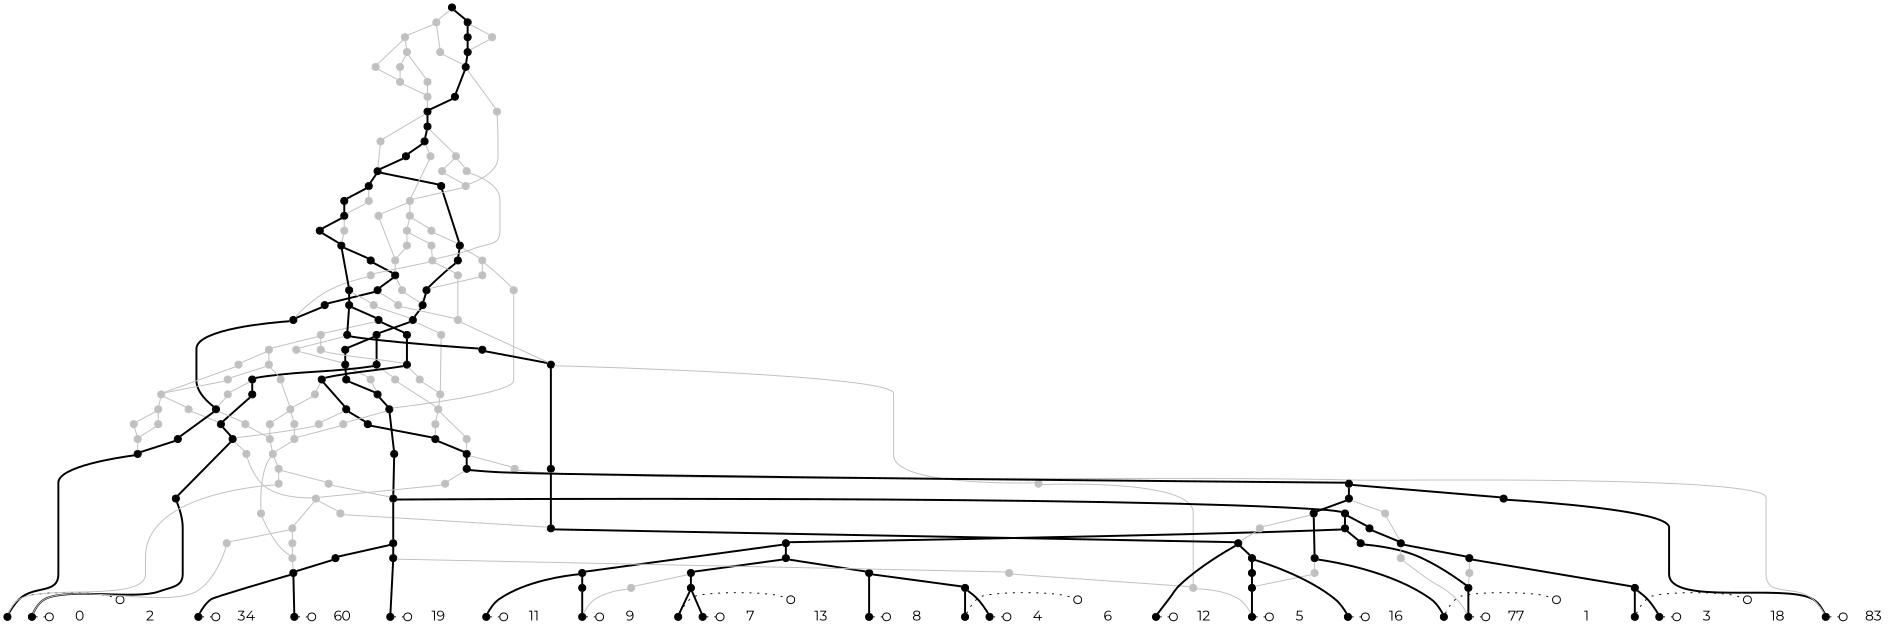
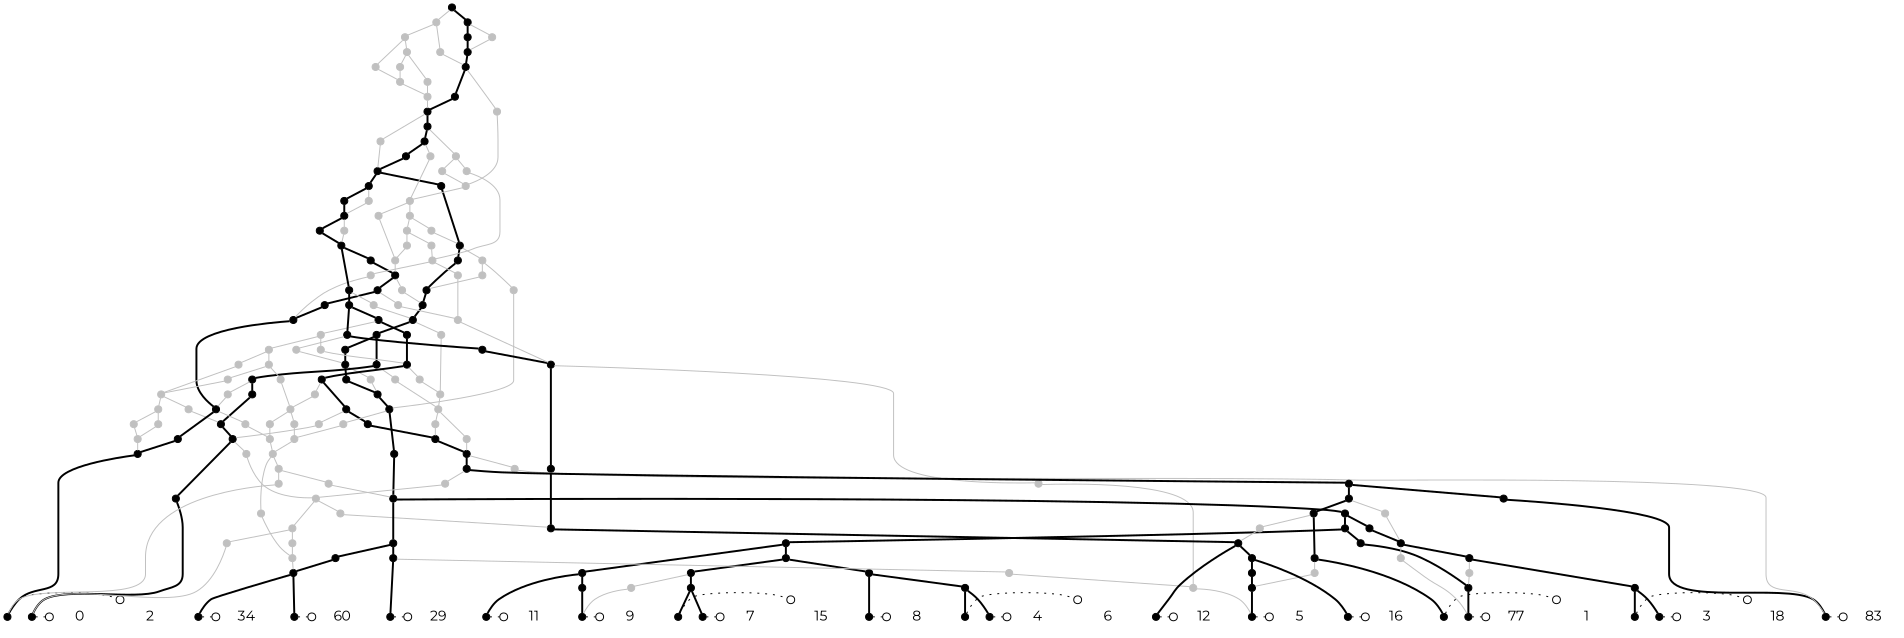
(438, 617) -> (438, 617)
(821, 617) -> (821, 617)
